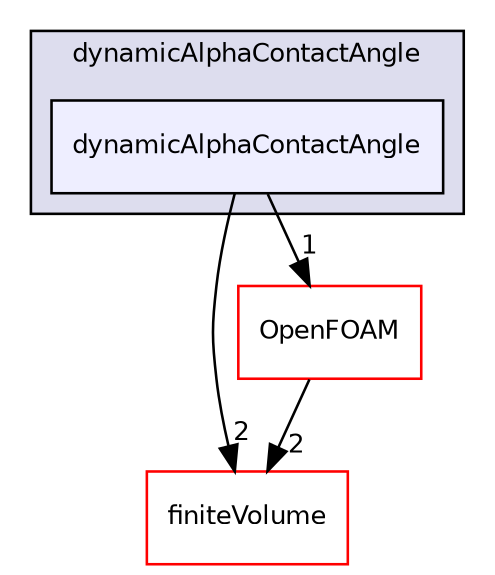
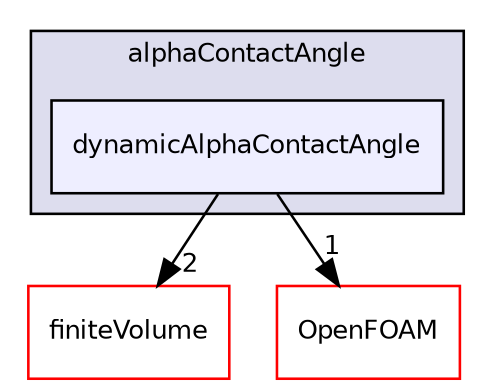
(247, 55) -> (247, 55)
(294, 414) -> none
